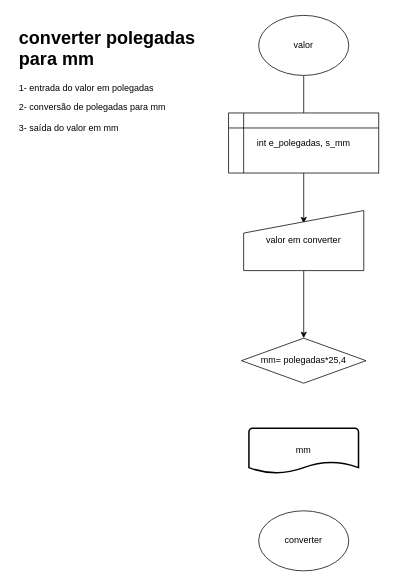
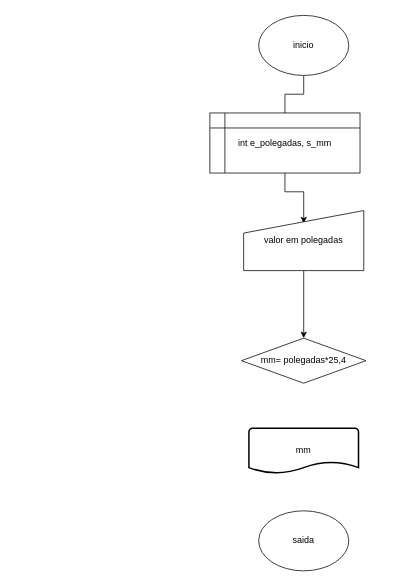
(303, 45) -> (303, 45)
(109, 87) -> none
(303, 143) -> (285, 143)
(303, 240) -> (303, 240)
(303, 540) -> (303, 540)
